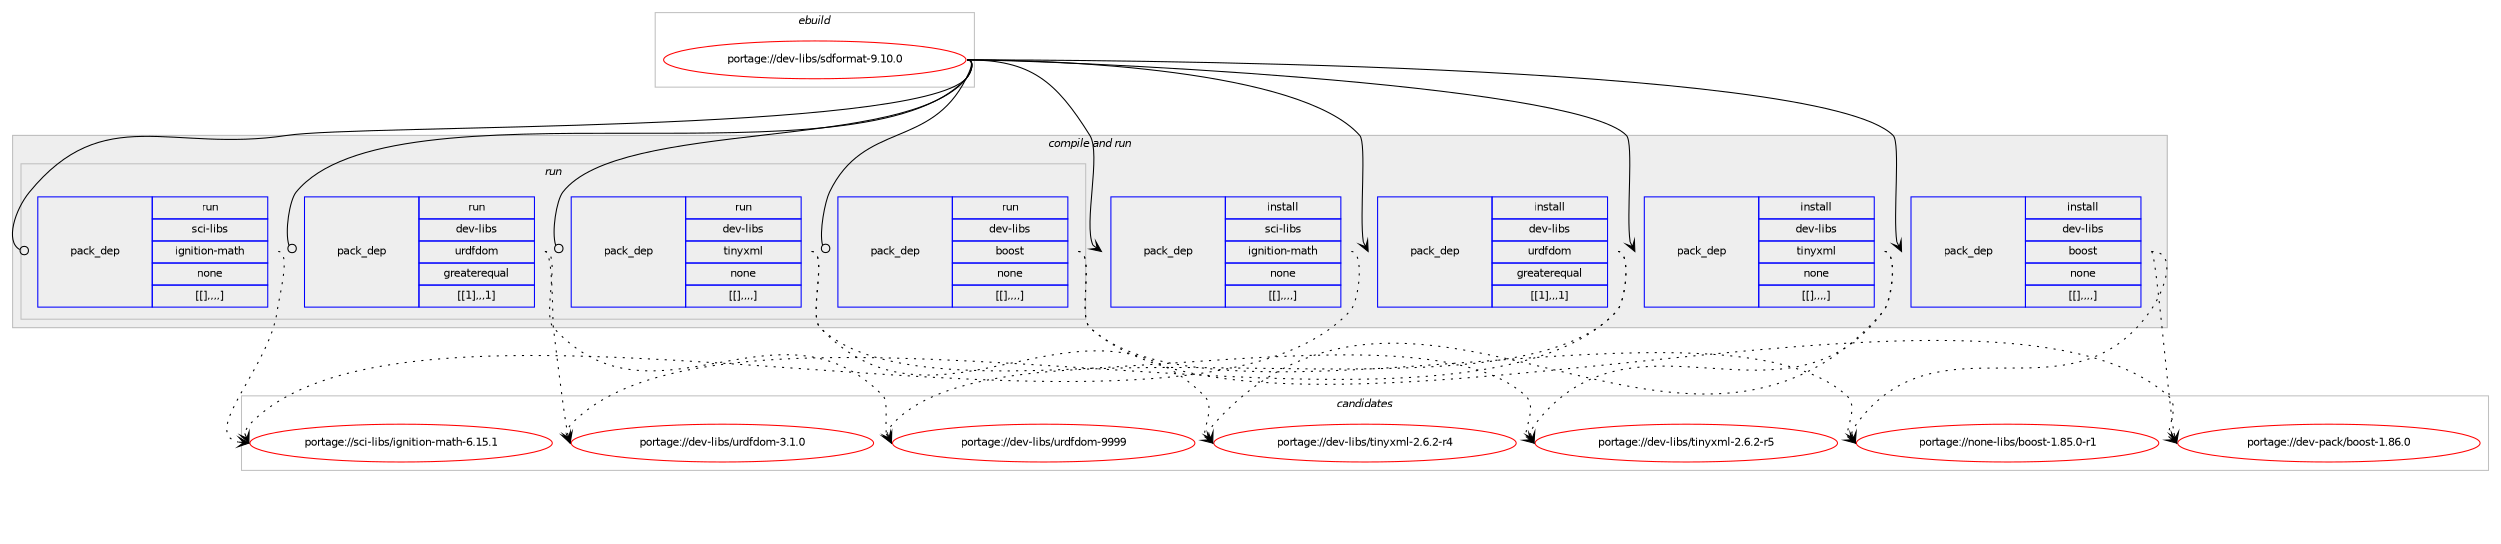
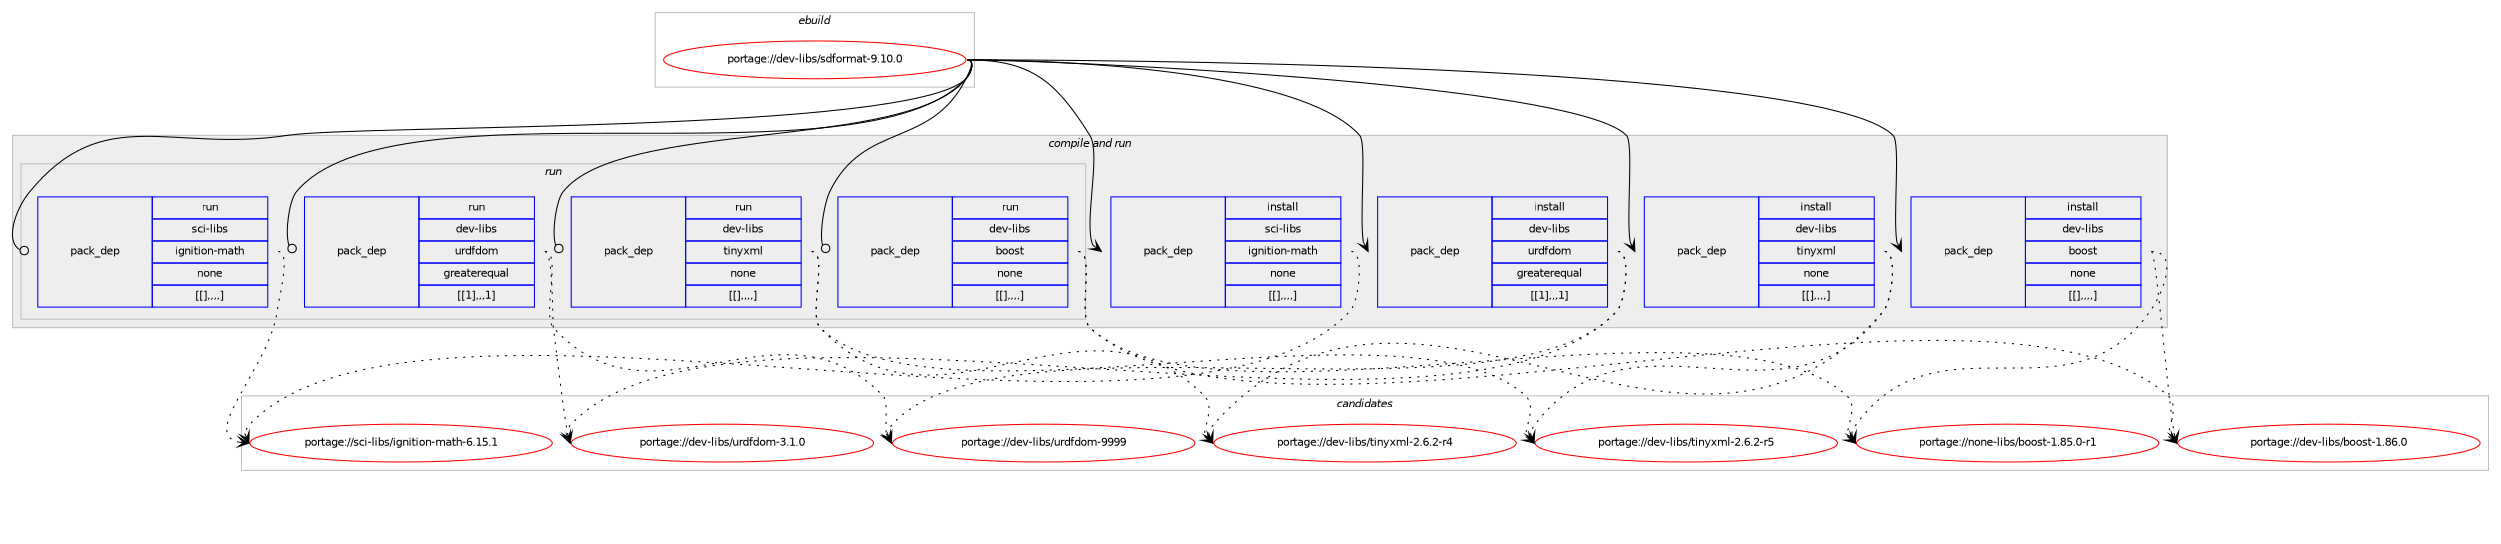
(2329, 443) -> (2329, 443)
